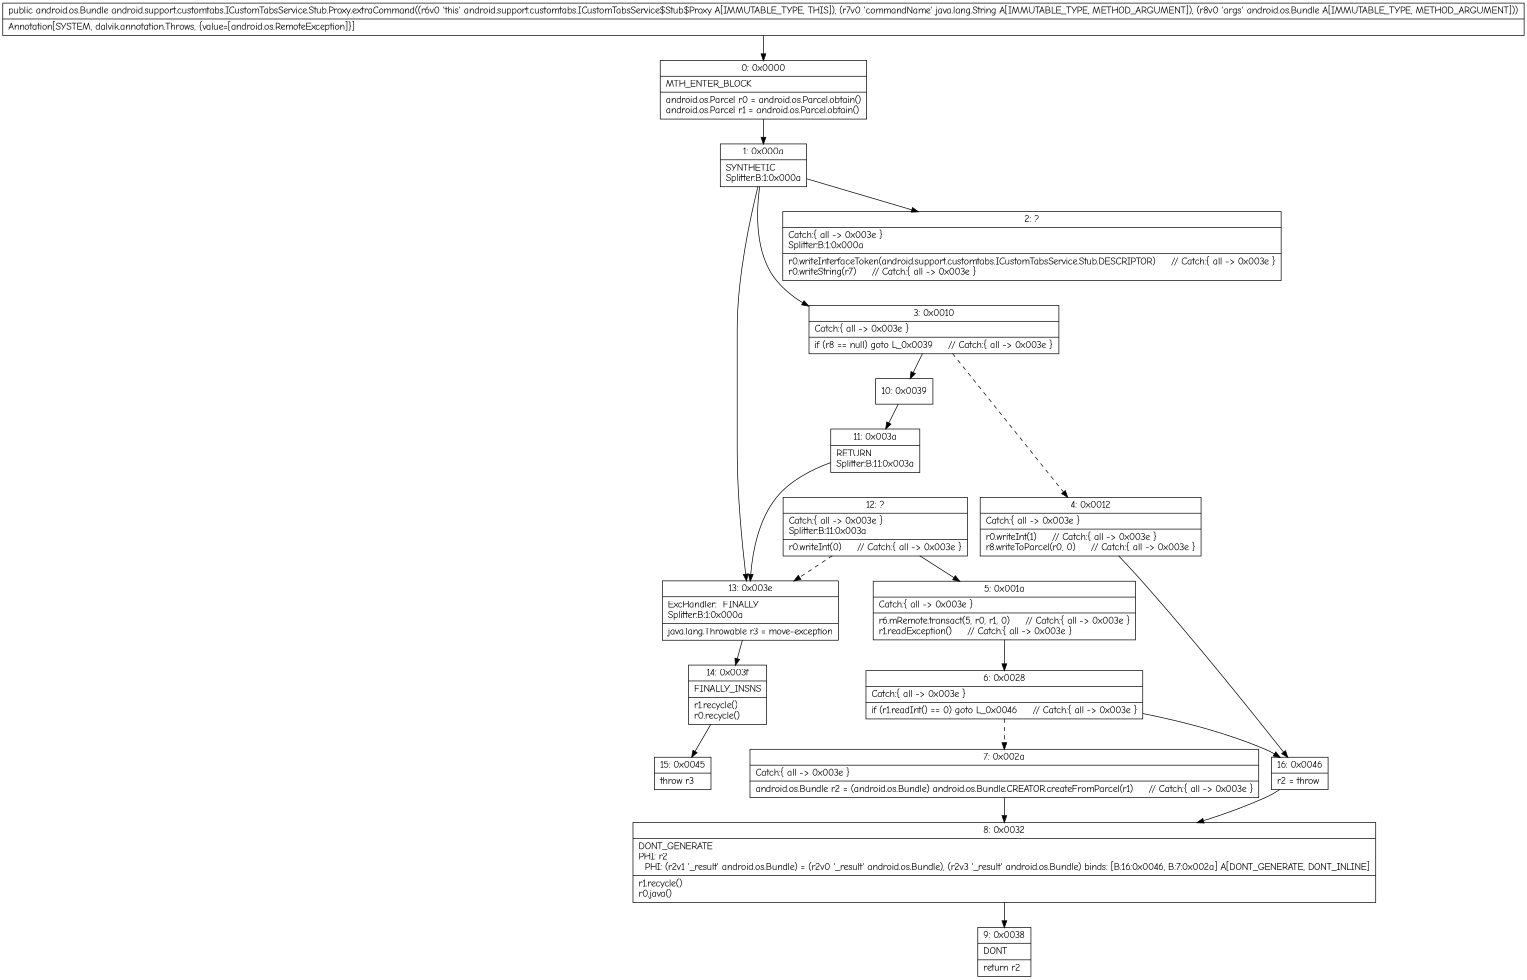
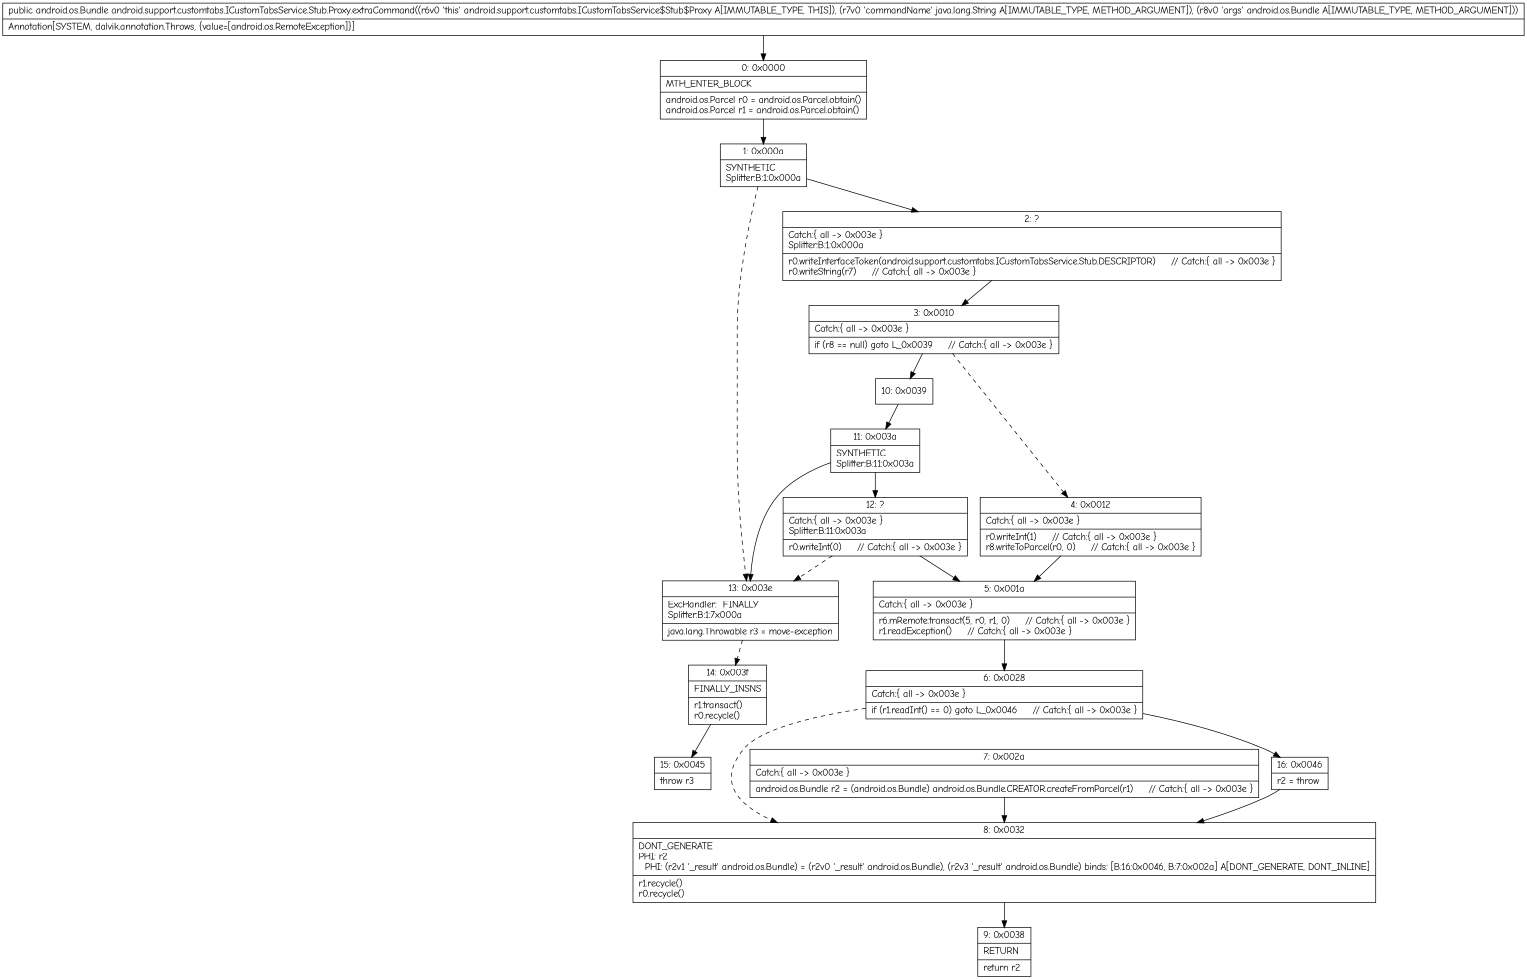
(762, 252) -> (979, 291)
(737, 379) -> (737, 379)
(854, 454) -> (861, 454)
none -> (875, 481)
(705, 615) -> (705, 615)
(740, 649) -> (740, 649)
(1203, 652) -> (1050, 566)
(716, 705) -> (718, 705)
(1004, 731) -> (759, 738)
(655, 894) -> (662, 894)
(995, 951) -> (1001, 951)
